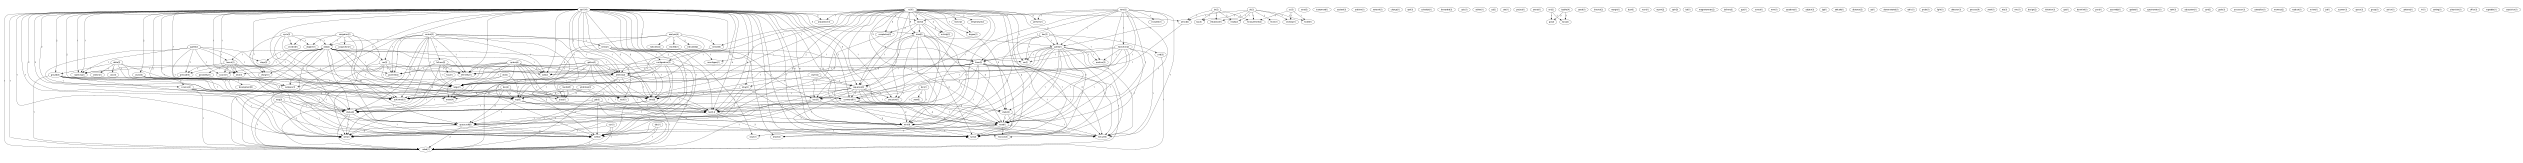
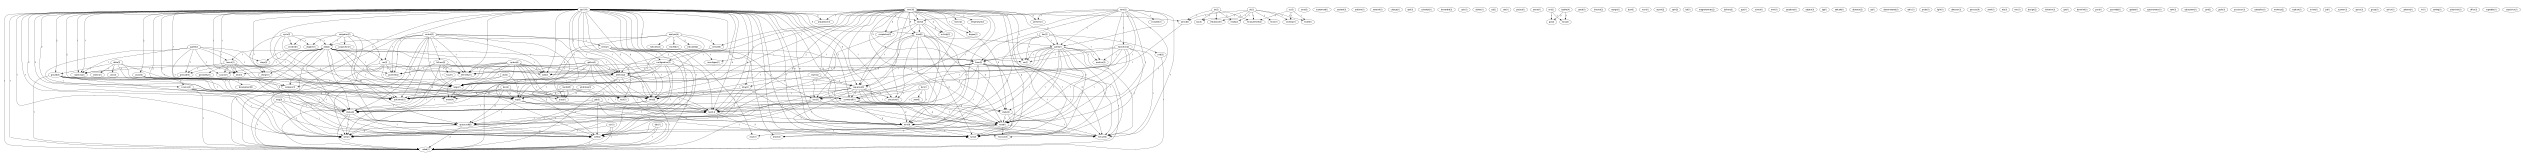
(910, 10) -> (910, 10)
